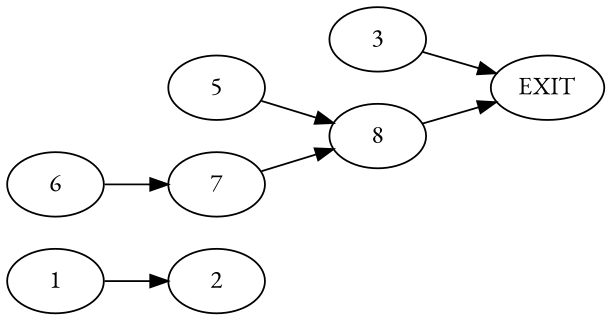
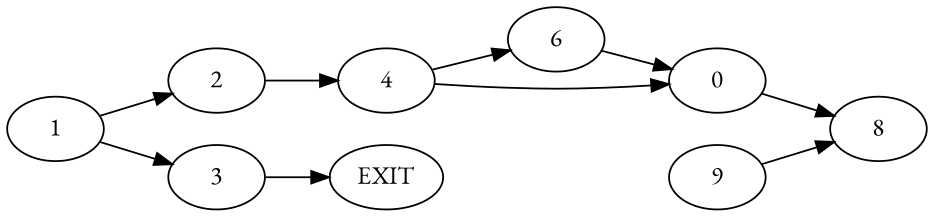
none -> (386, 81)
(217, 88) -> (717, 177)
(450, 115) -> none
none -> (128, 150)
(217, 184) -> (717, 81)
